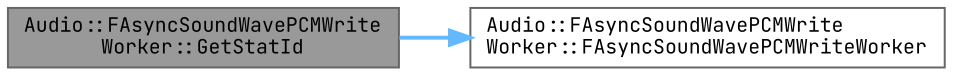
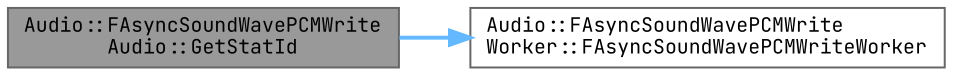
(203, 38) -> (203, 38)
